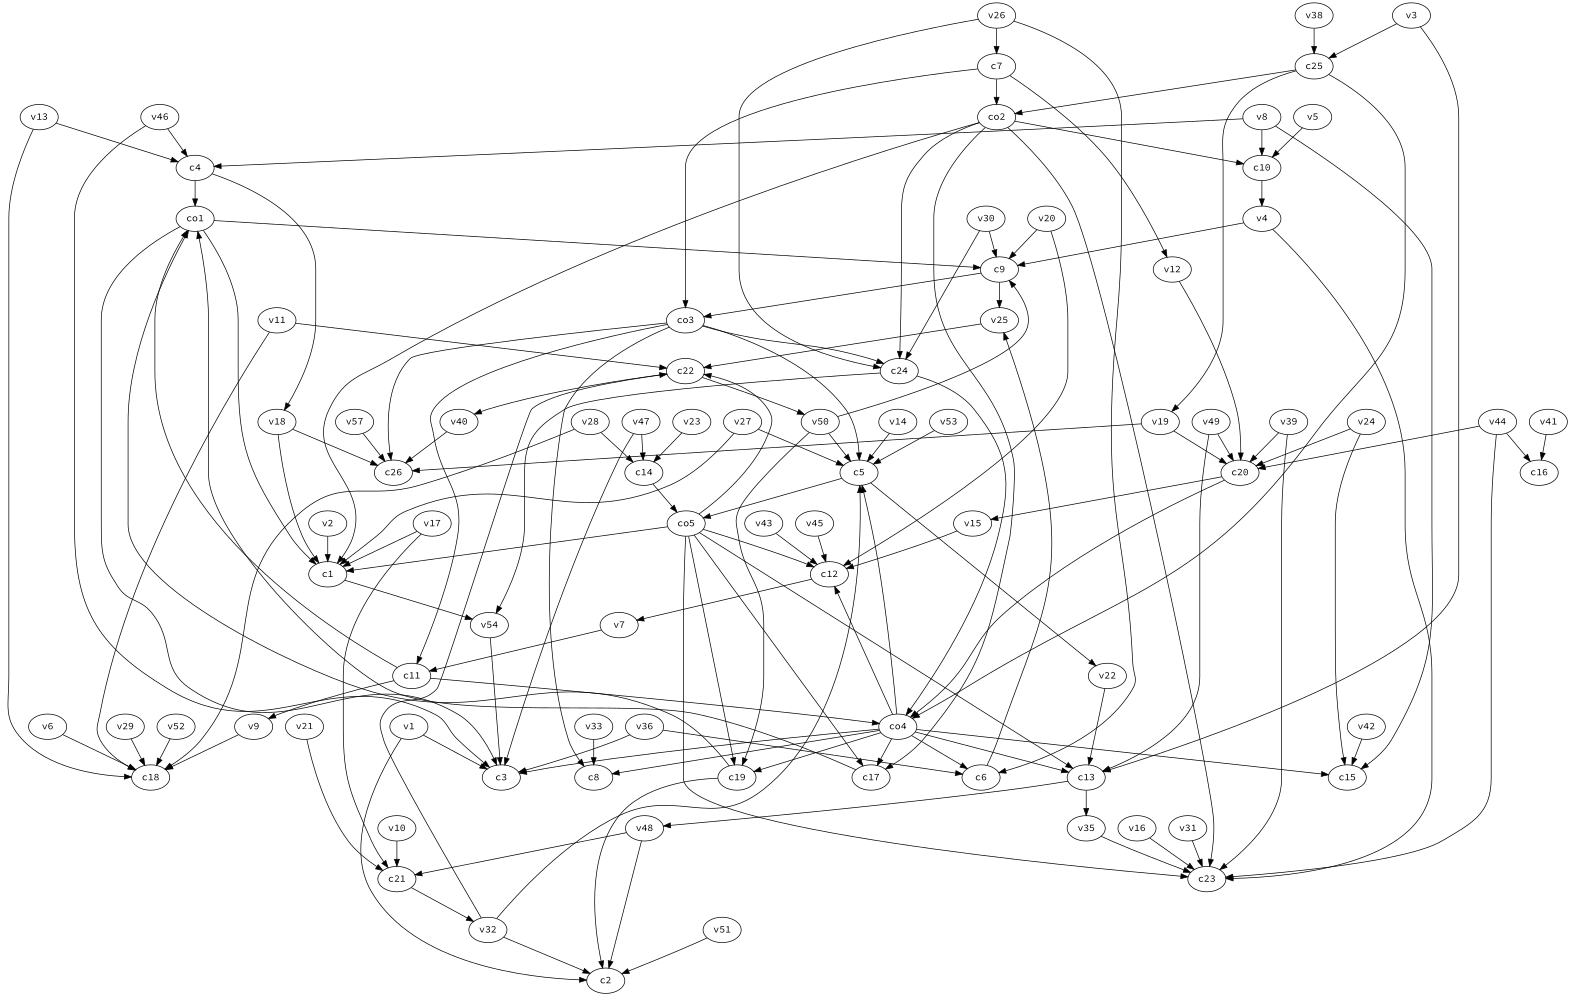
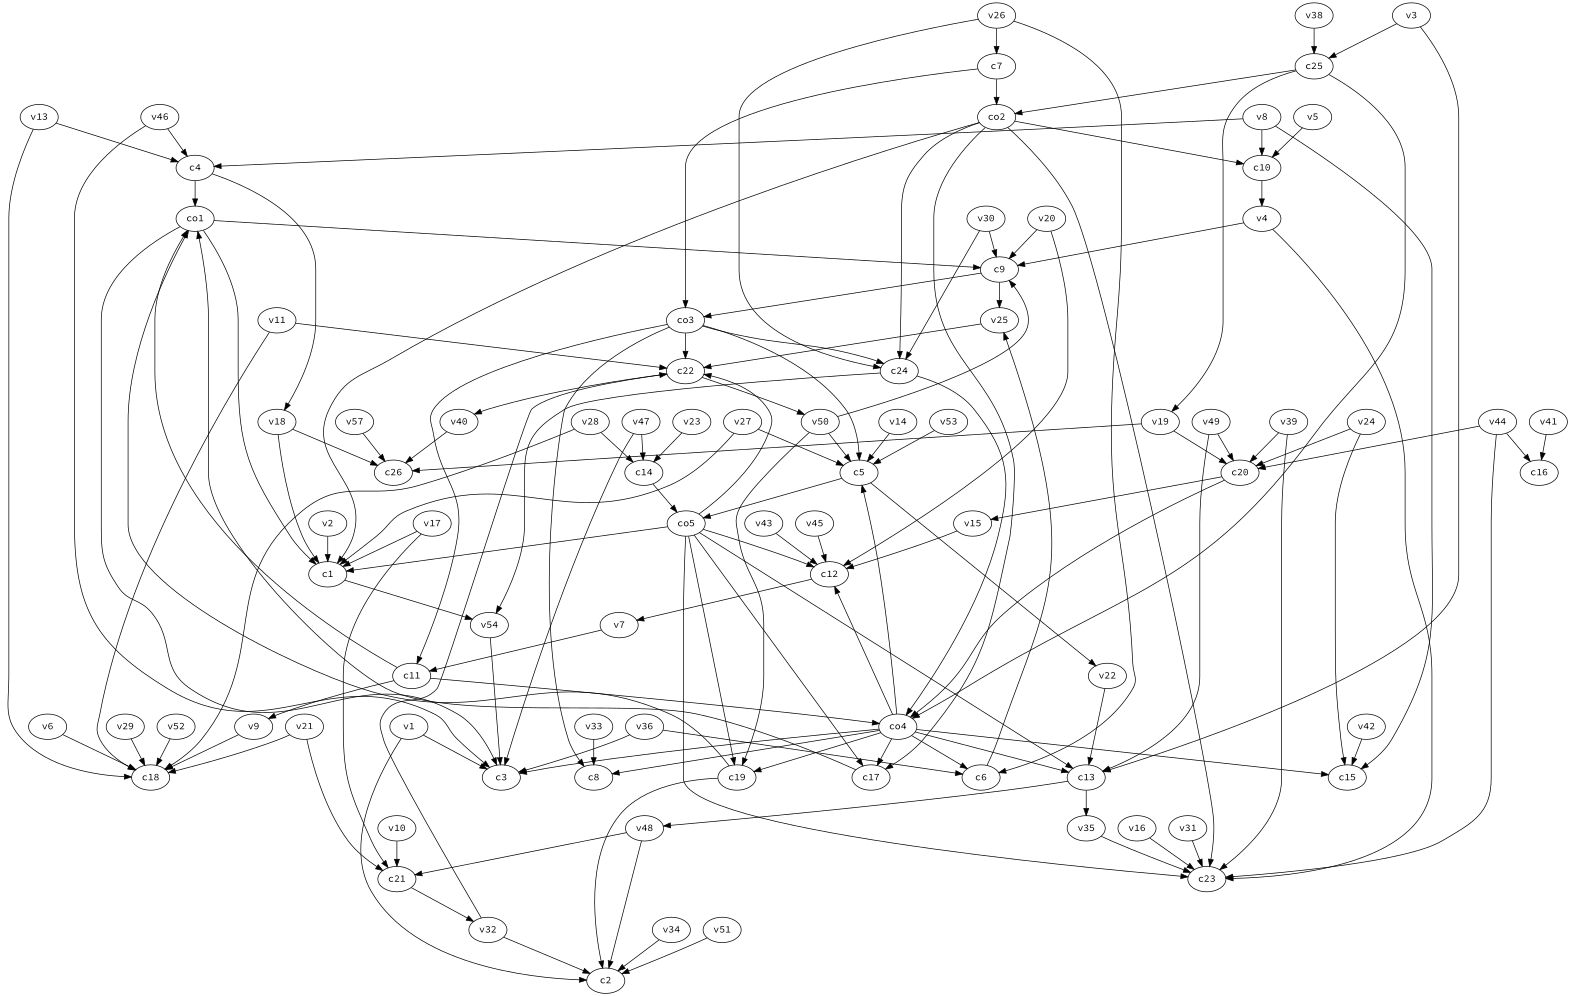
(1172, 270) -> none
(497, 343) -> (685, 342)
none -> (233, 755)
(767, 785) -> none
none -> (671, 930)
